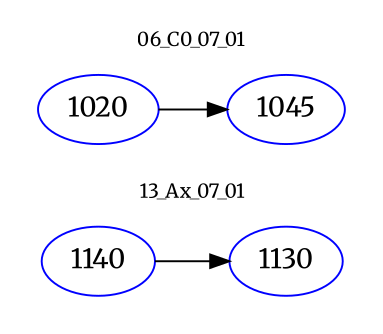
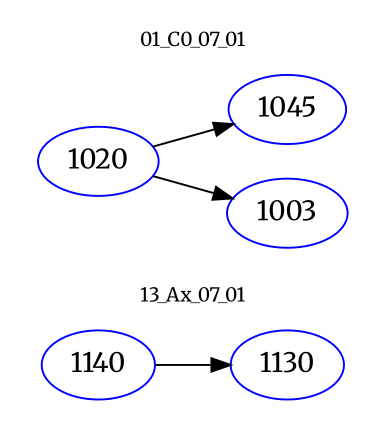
(192, 41) -> (193, 41)
none -> (287, 213)
